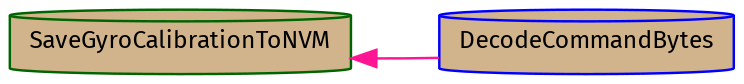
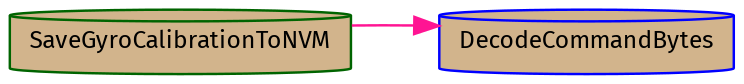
(408, 58) -> (383, 25)
